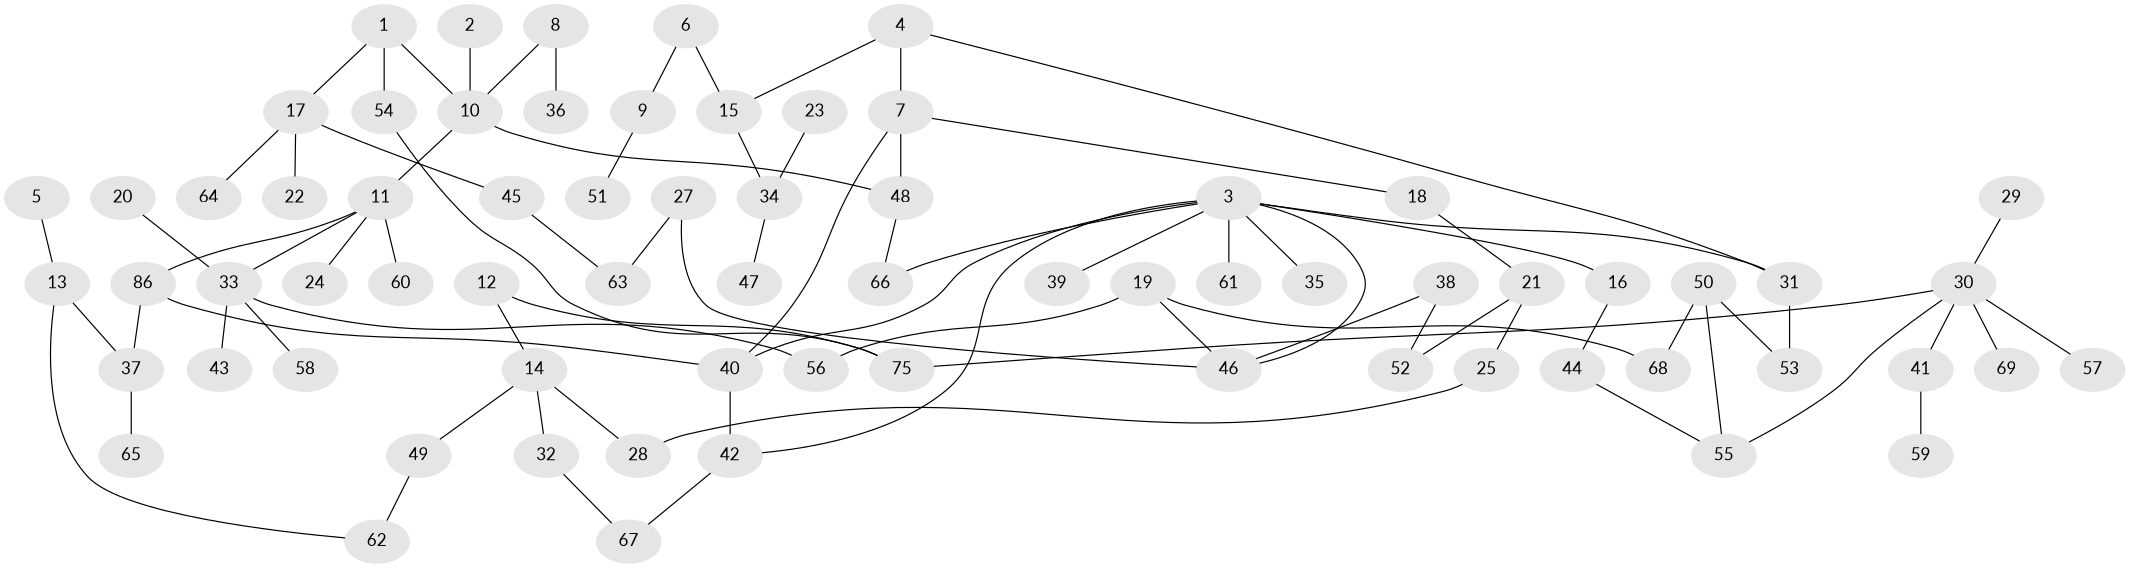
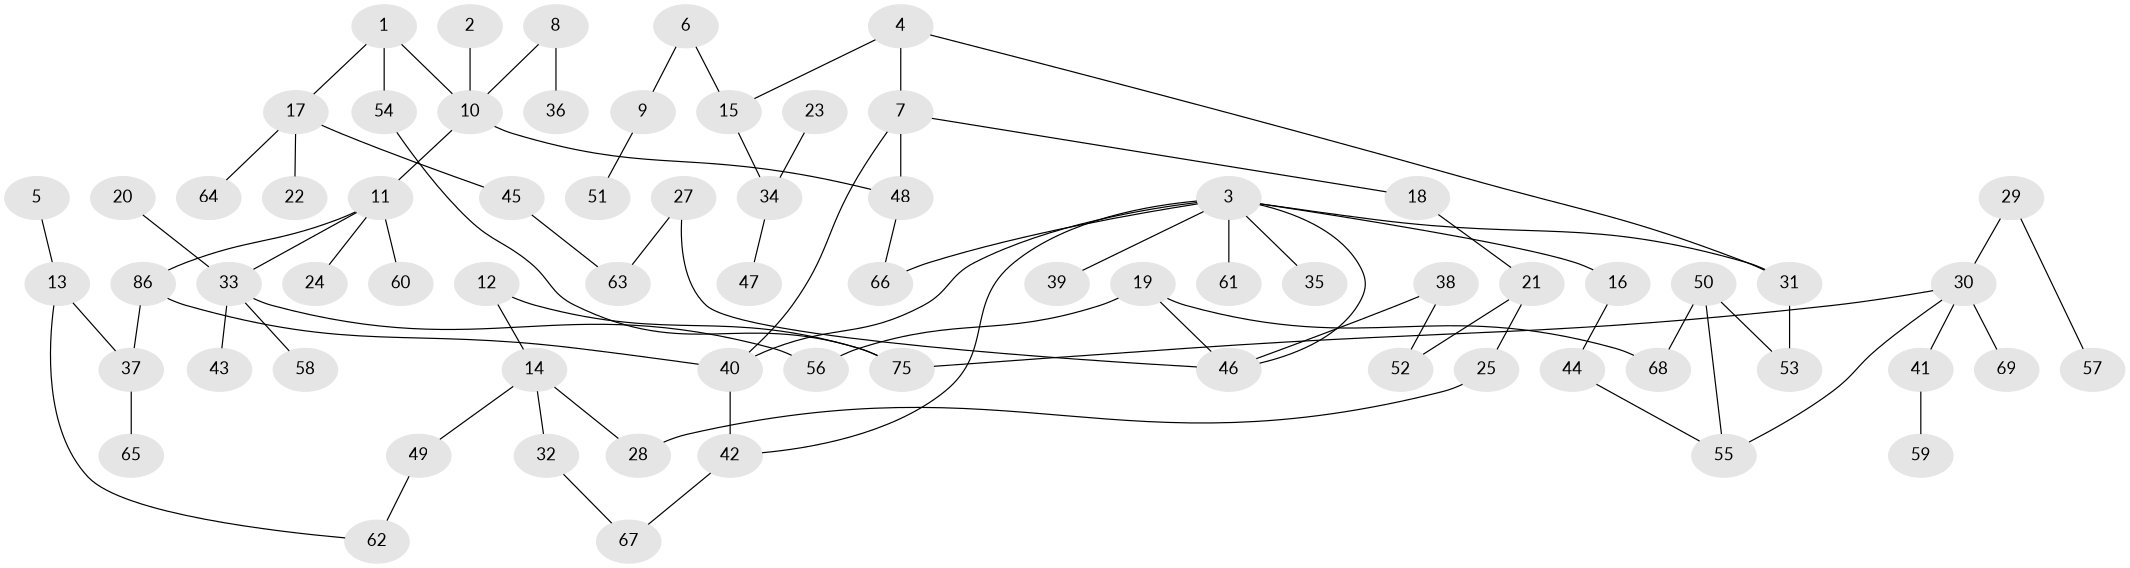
(2028, 327) -> (2052, 284)
